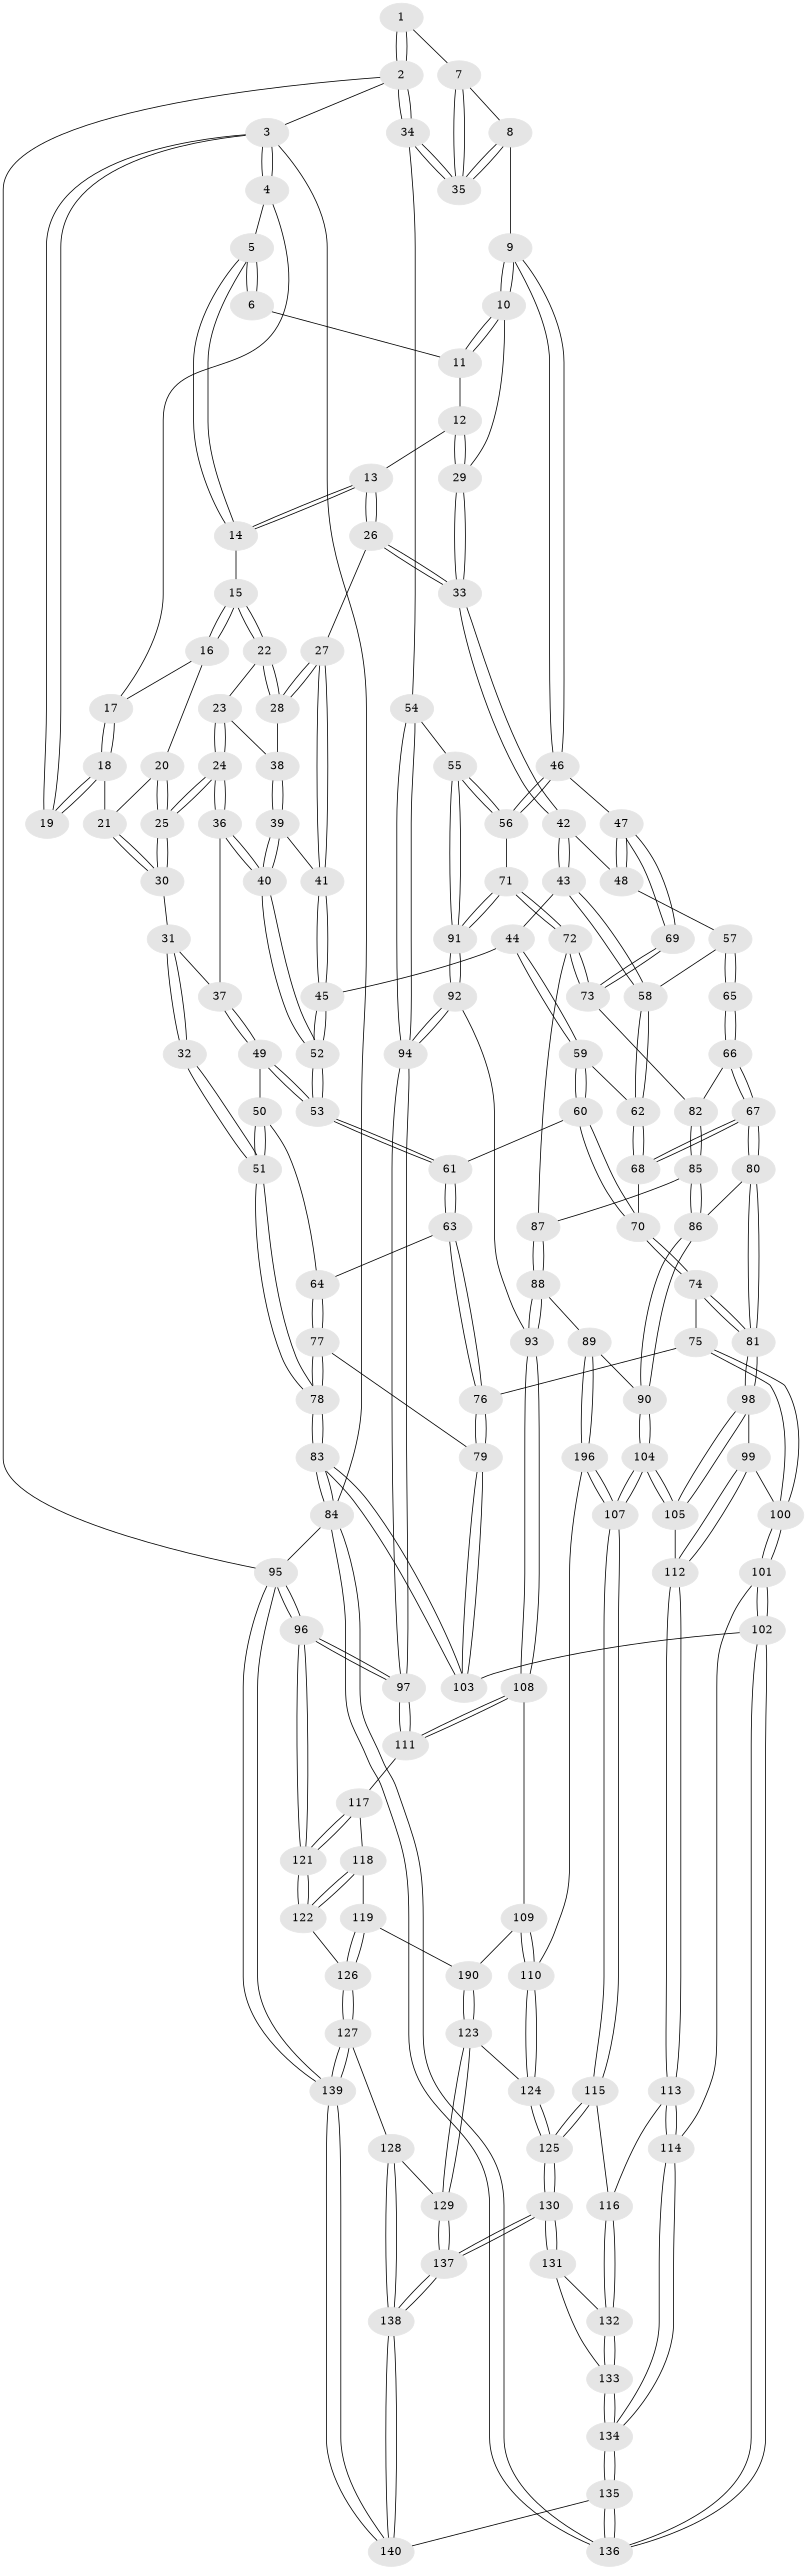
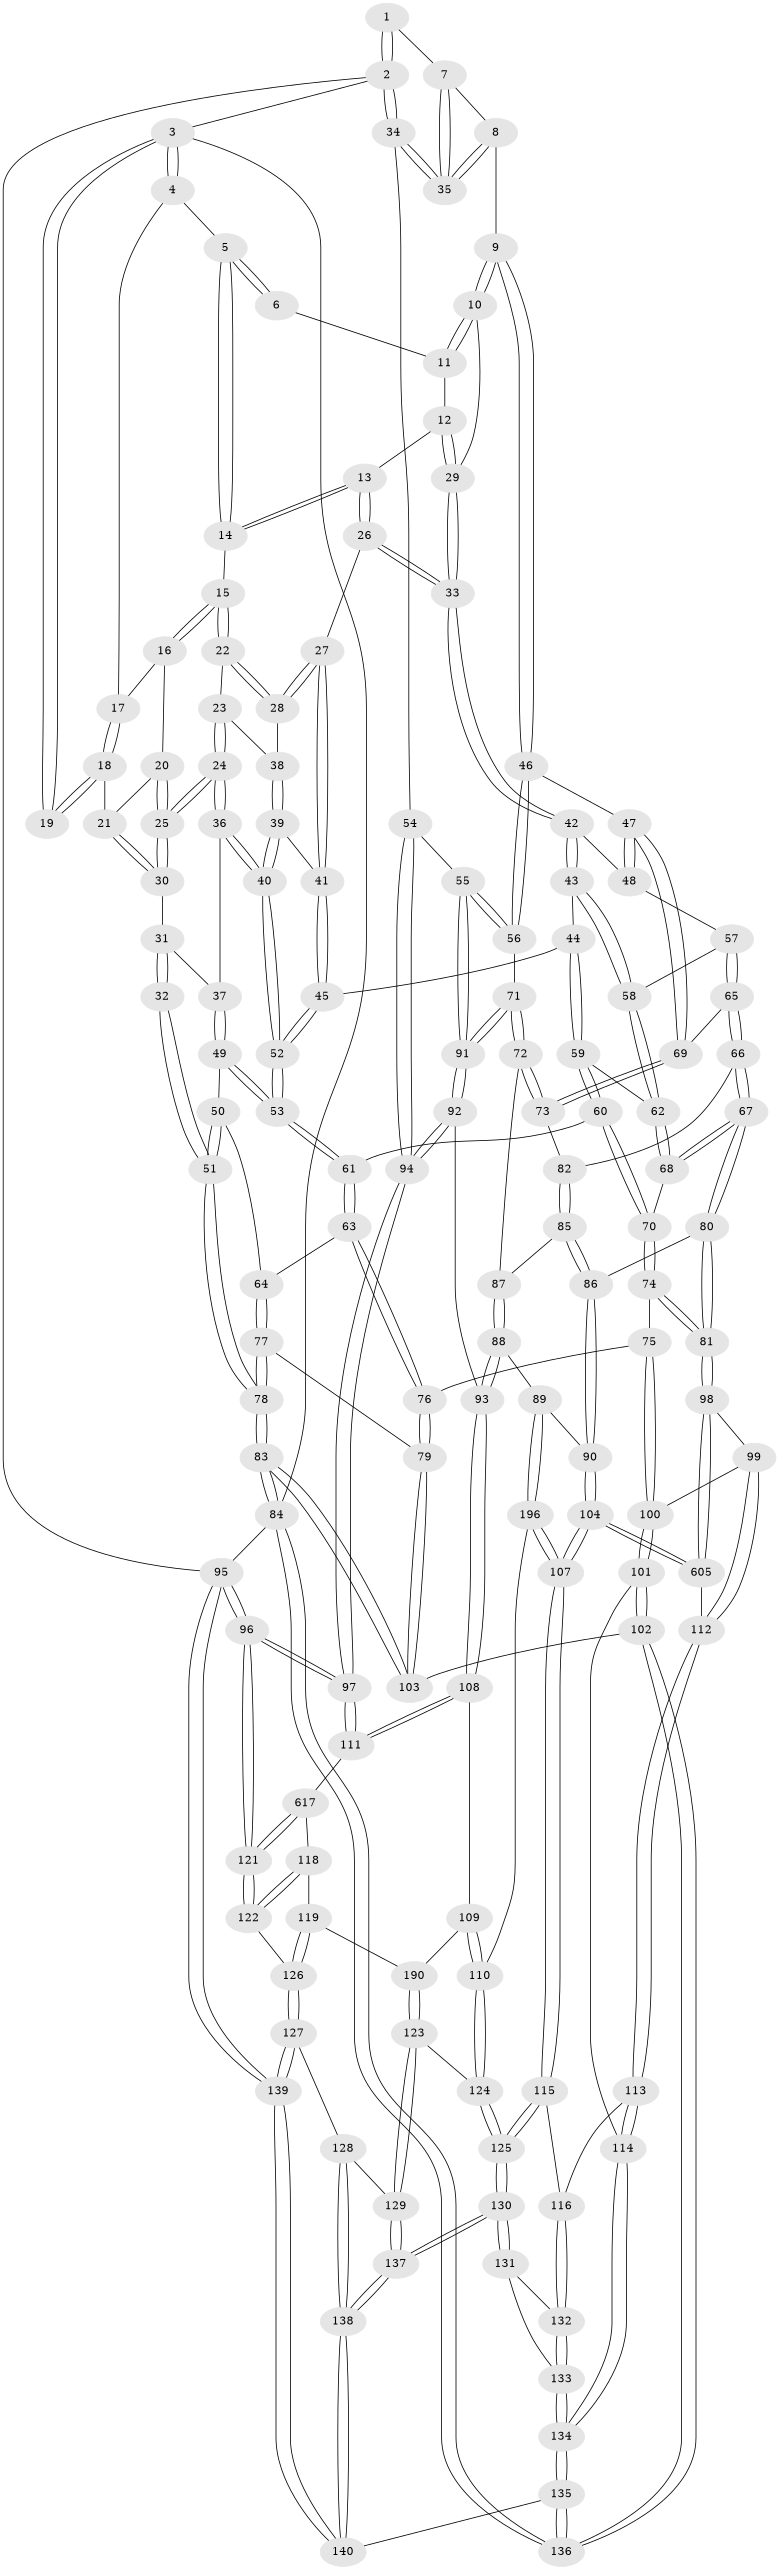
none -> (706, 1026)
(675, 1515) -> (702, 1573)
(359, 1803) -> (306, 1803)
